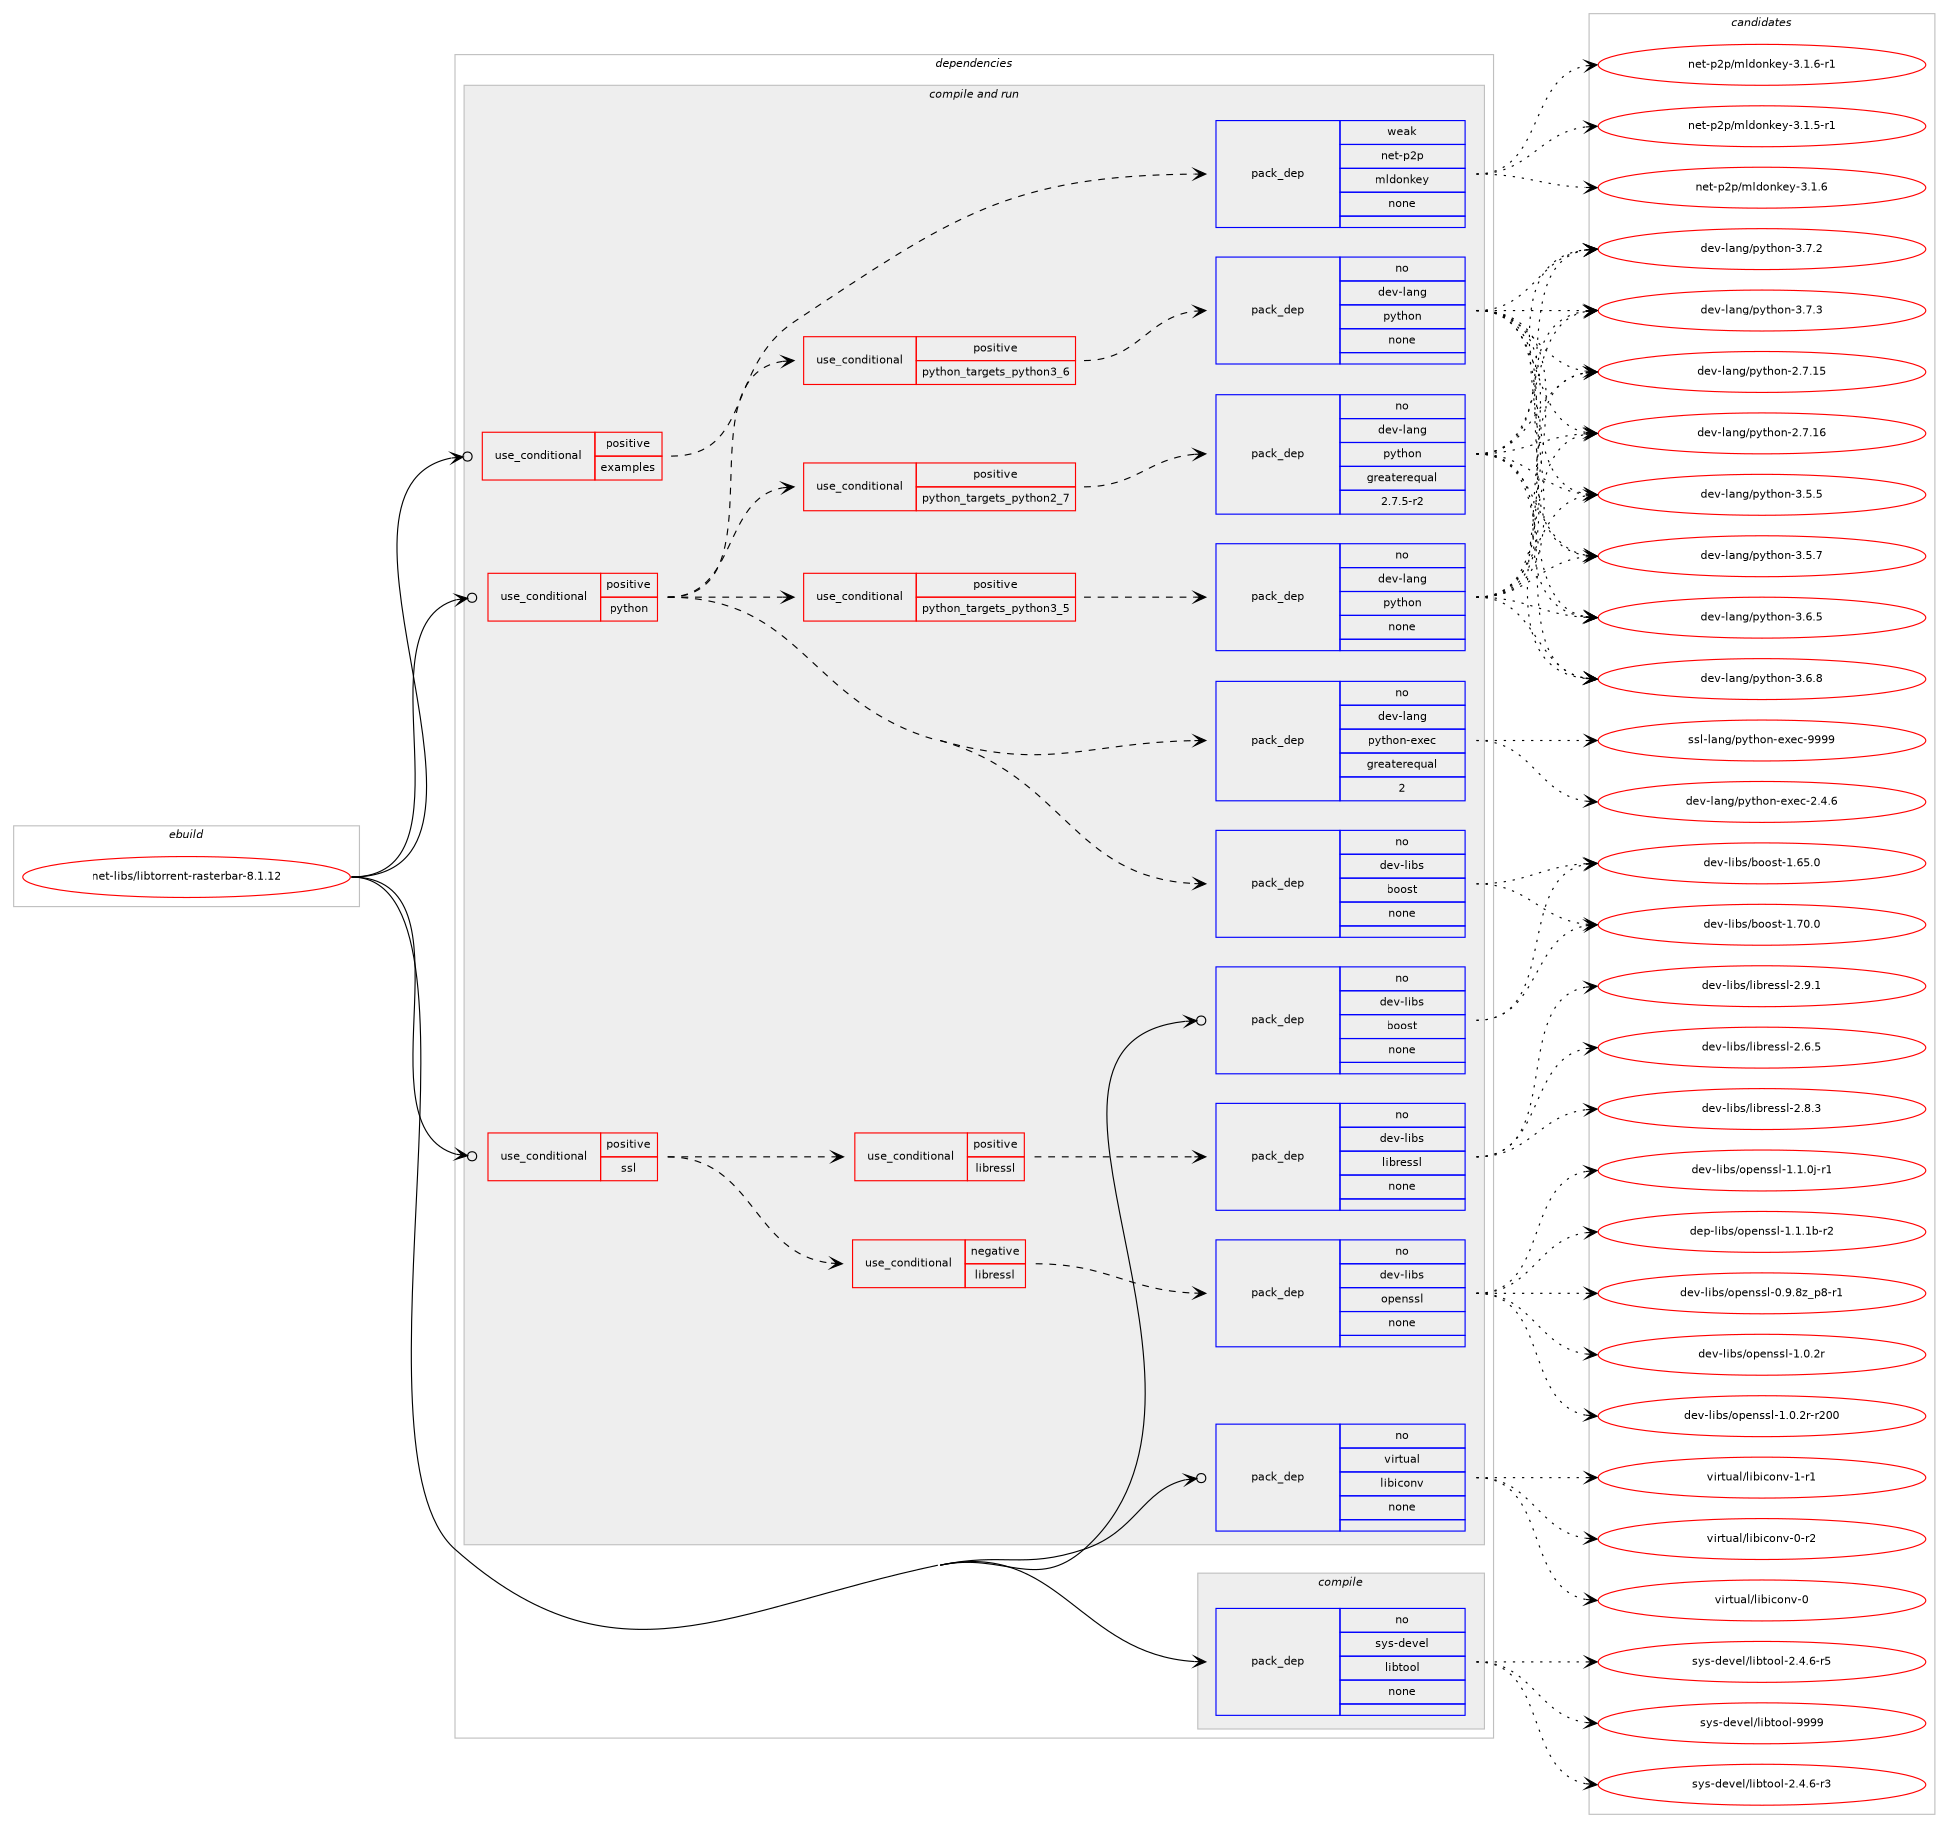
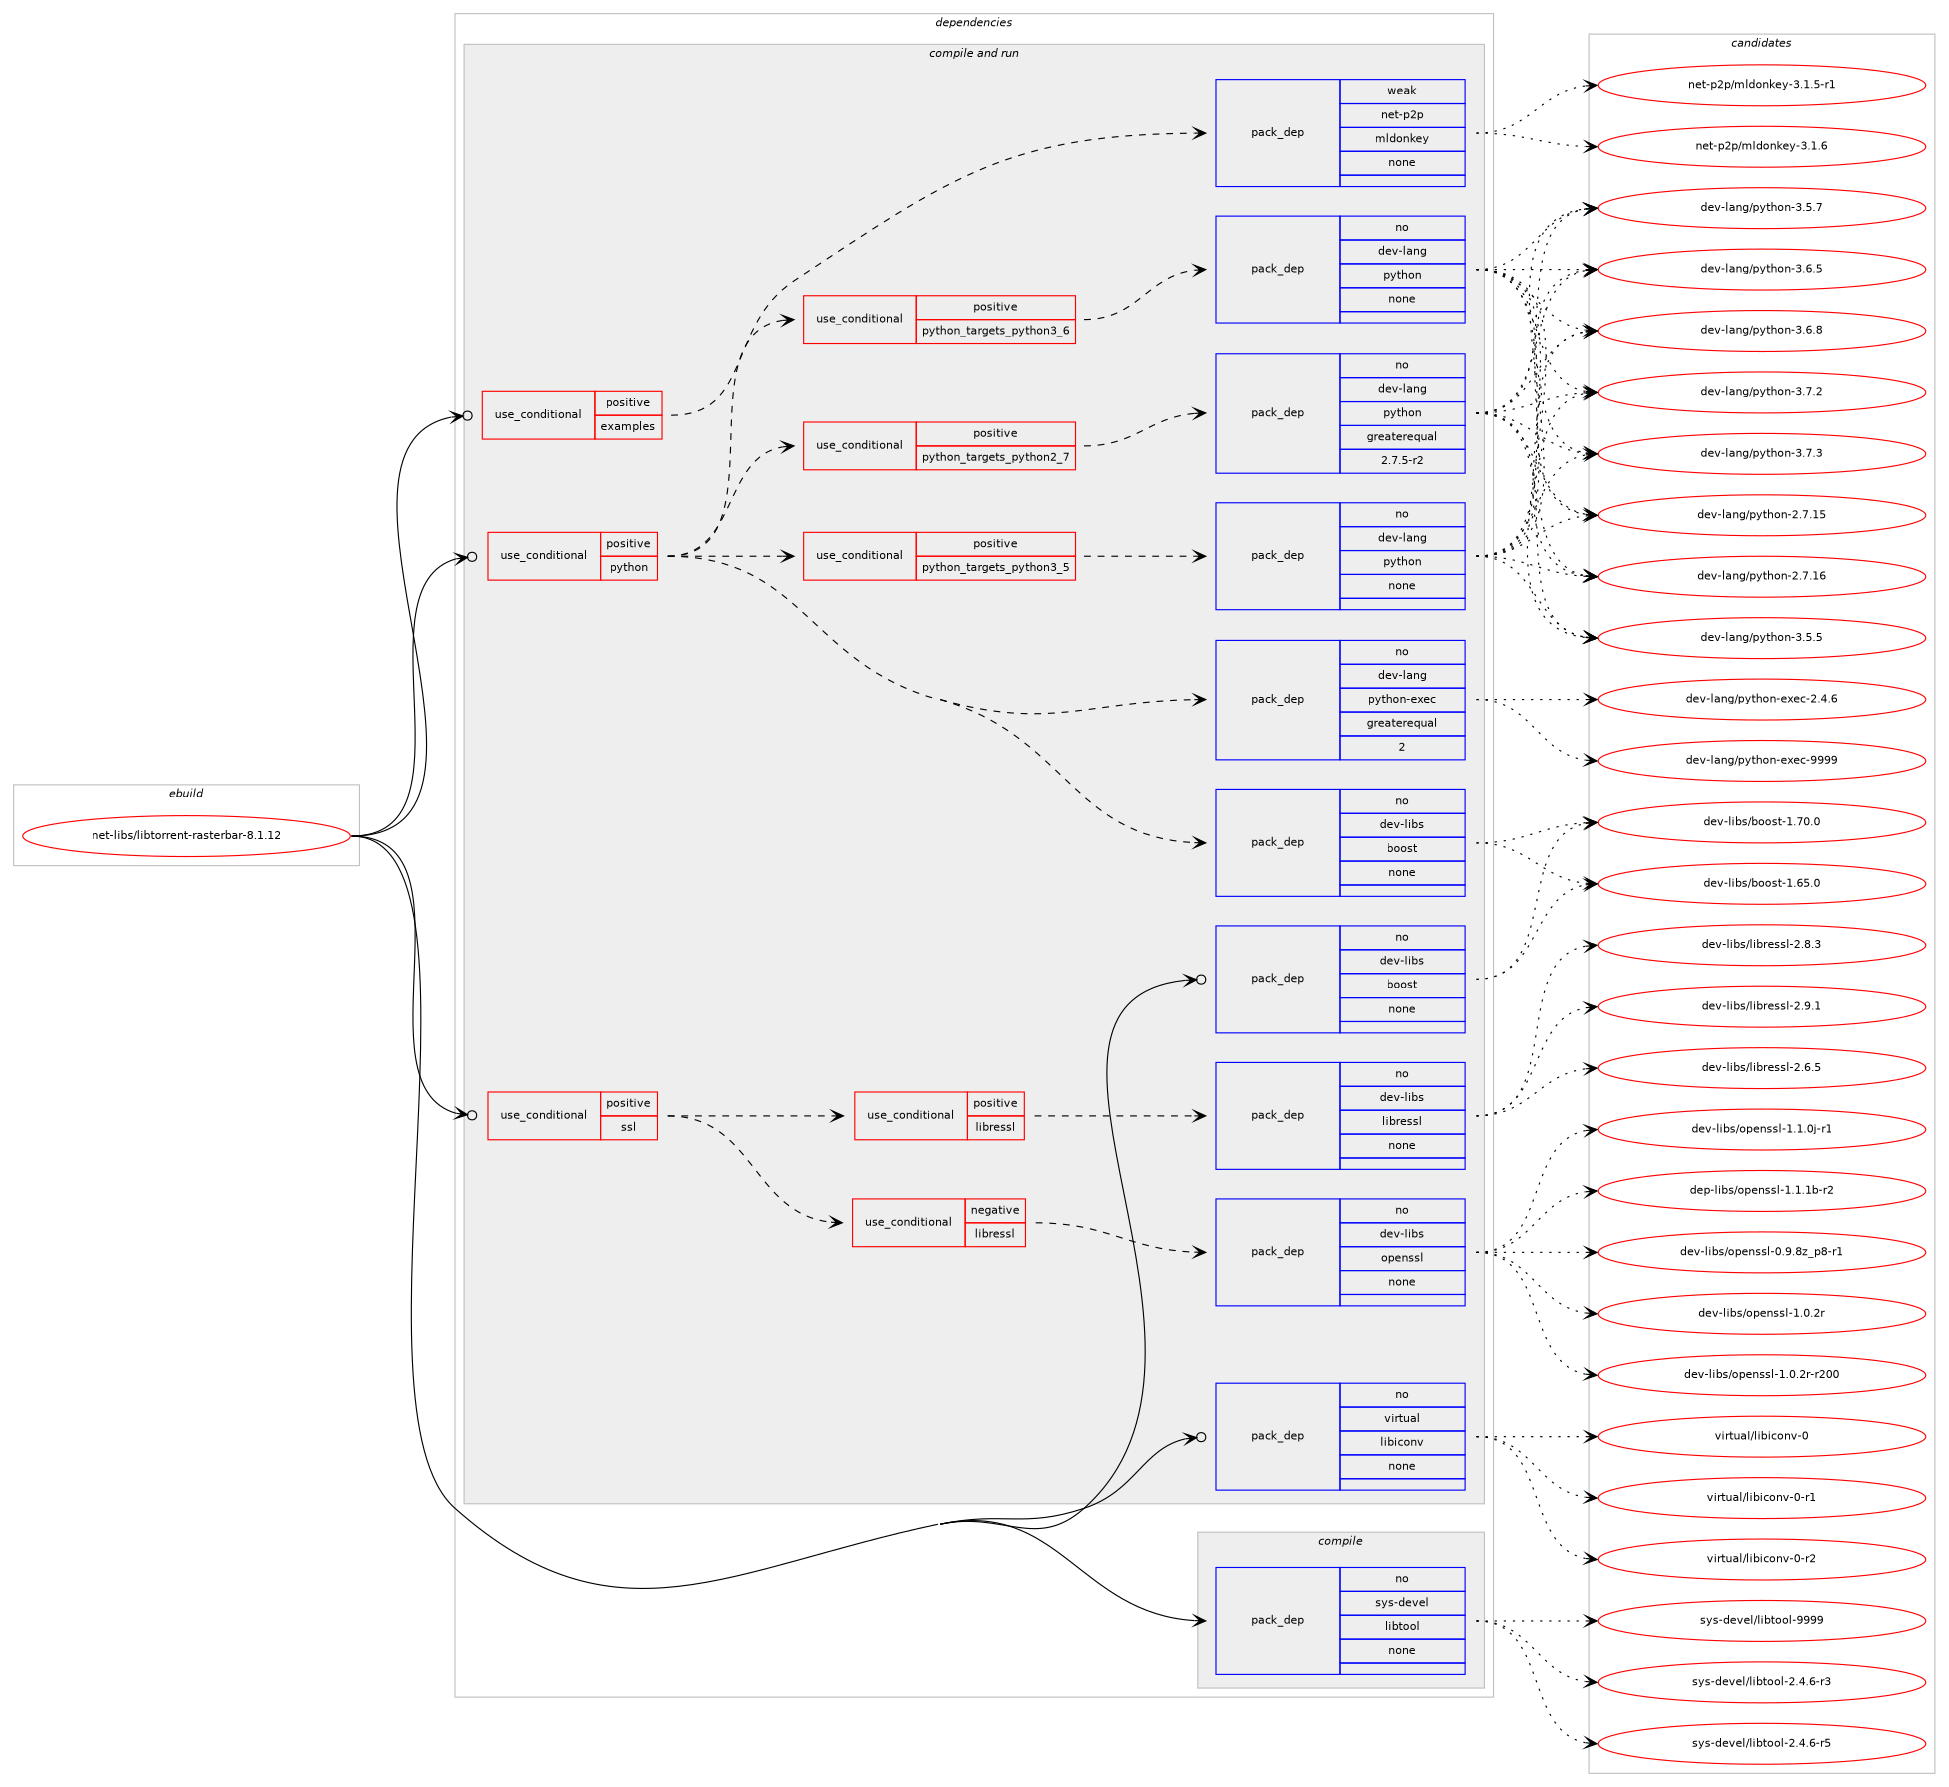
(1762, 65) -> none
(1762, 741) -> (1762, 761)
(1762, 1478) -> (1762, 1498)
